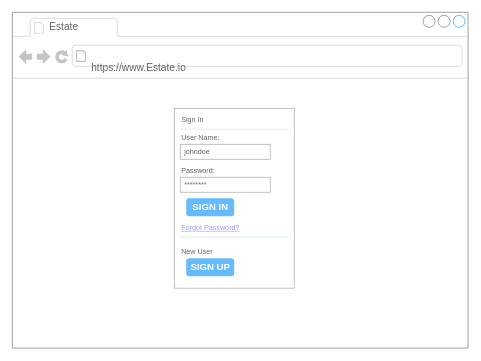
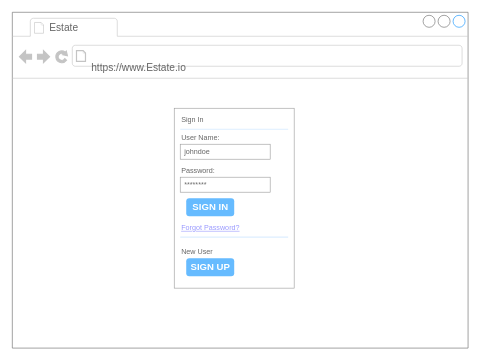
(81, 27) -> (90, 29)
